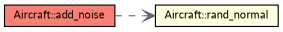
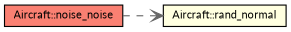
(60, 16) -> (64, 16)
